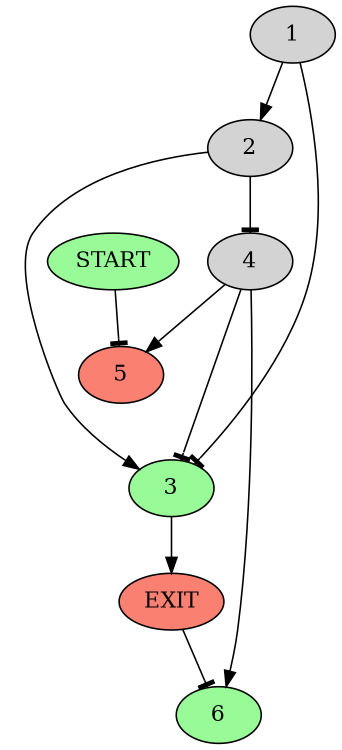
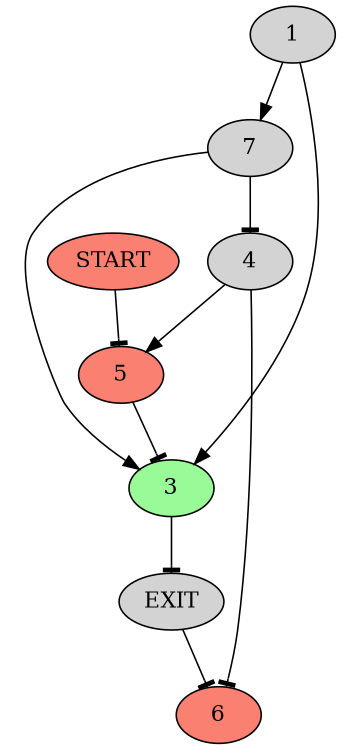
(250, 148) -> (250, 148)
(113, 261) -> (113, 261)
(310, 276) -> (310, 276)
(212, 371) -> (145, 428)
(249, 485) -> (249, 485)
(172, 541) -> (172, 541)
(172, 602) -> (172, 602)
(219, 715) -> (219, 715)
